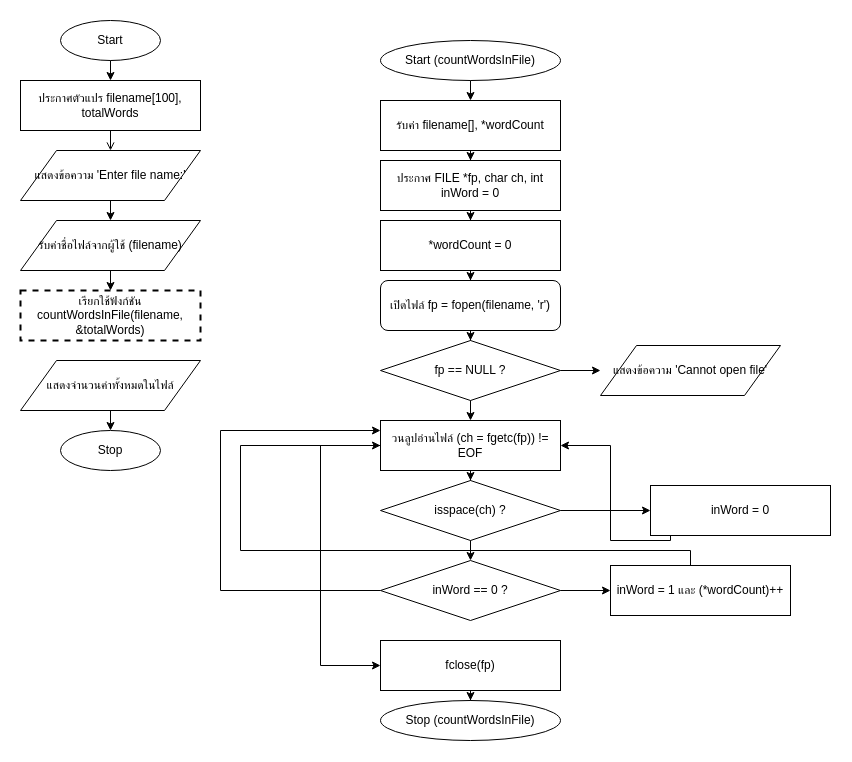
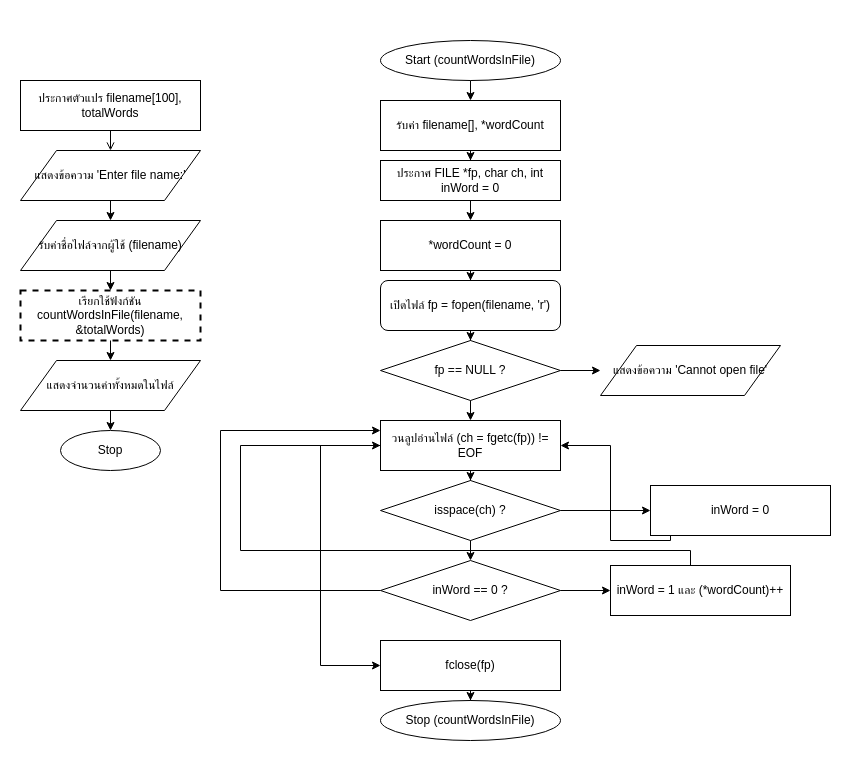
(111, 41) -> none
(111, 67) -> none
(471, 186) -> (471, 181)
none -> (111, 347)
